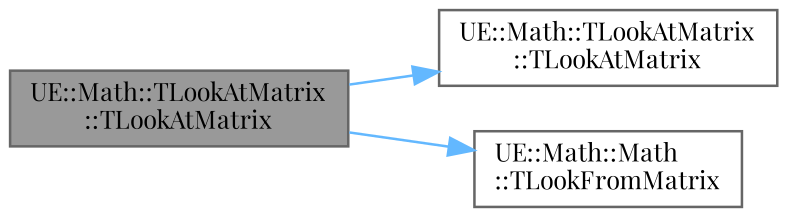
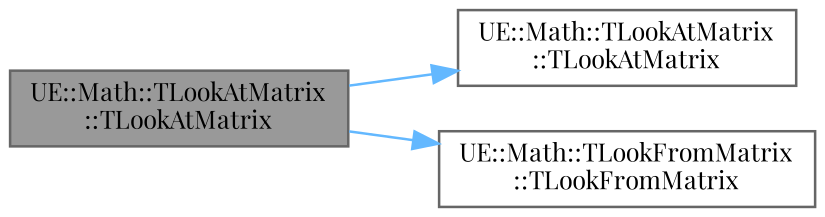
(608, 169) -> (627, 169)
